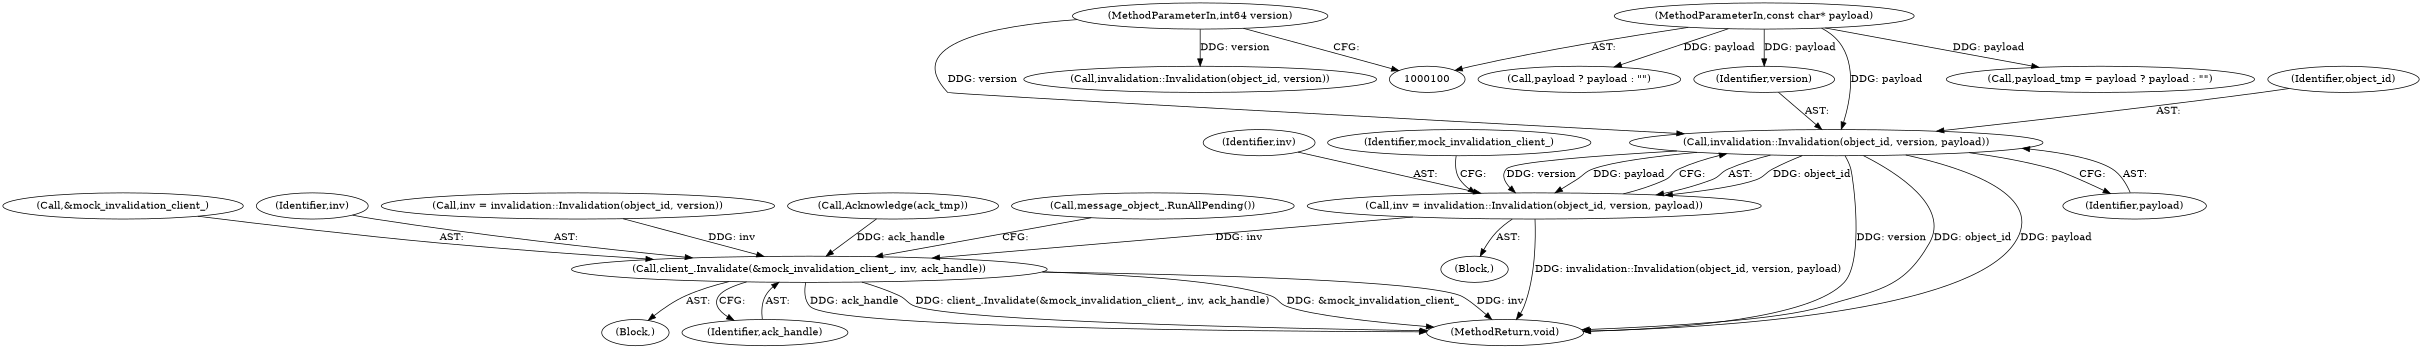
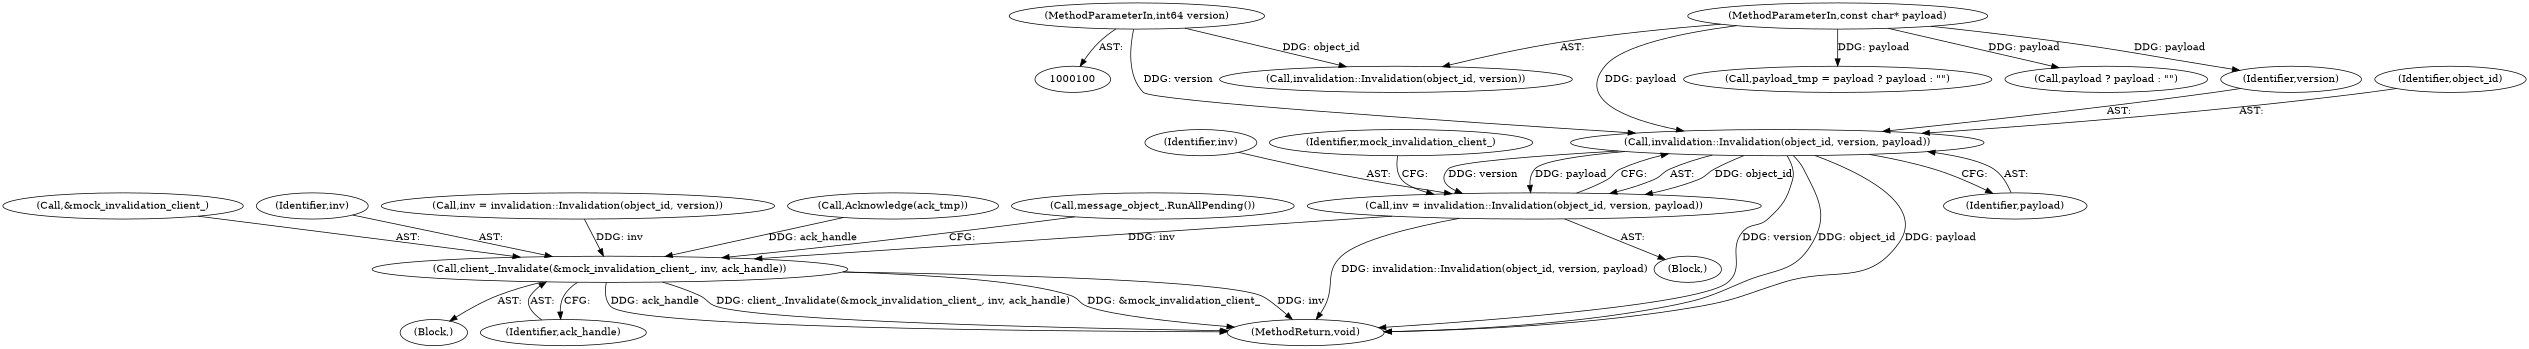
(1575, 46) -> (1584, 39)
(1235, 48) -> (1321, 48)
(1348, 48) -> (1113, 48)
